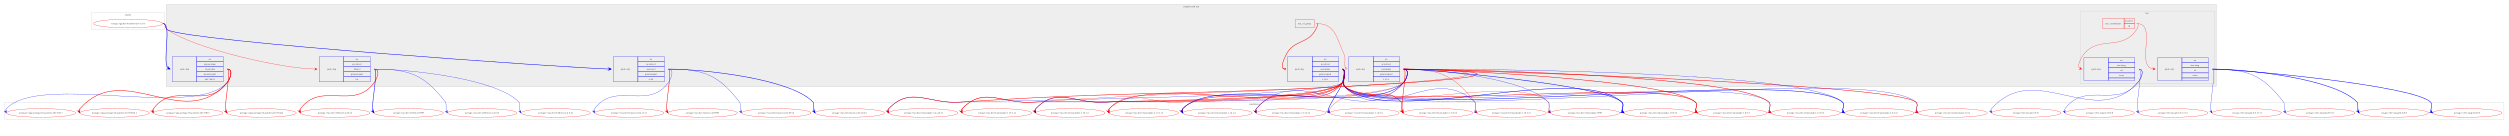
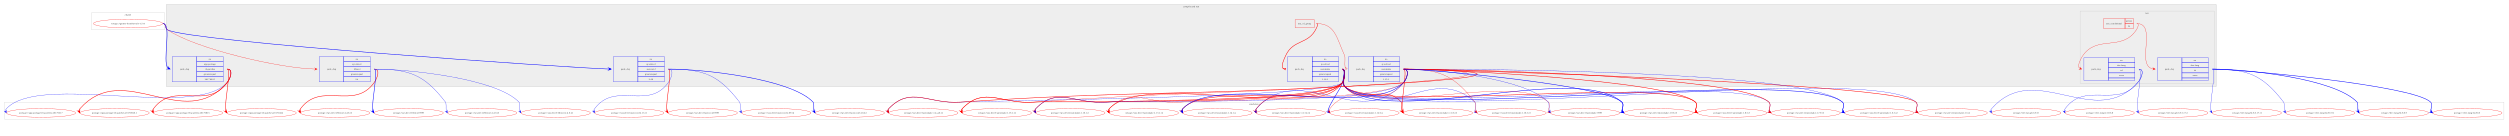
(2129, 21) -> (2129, 21)
